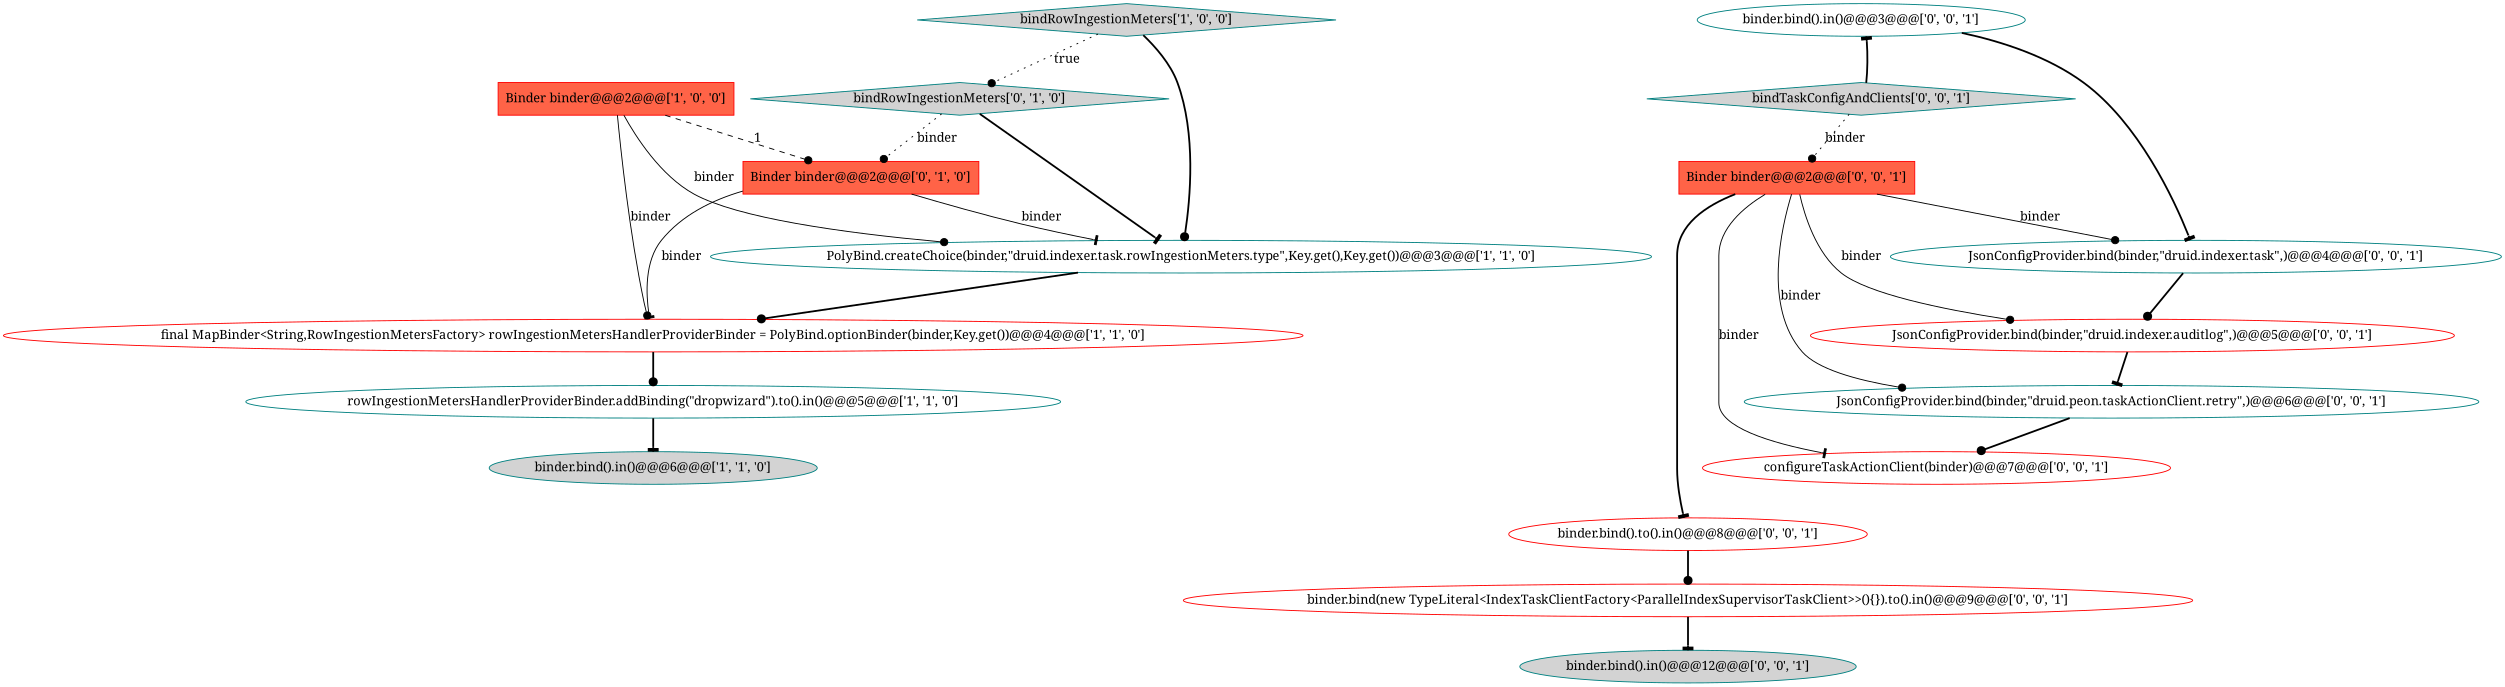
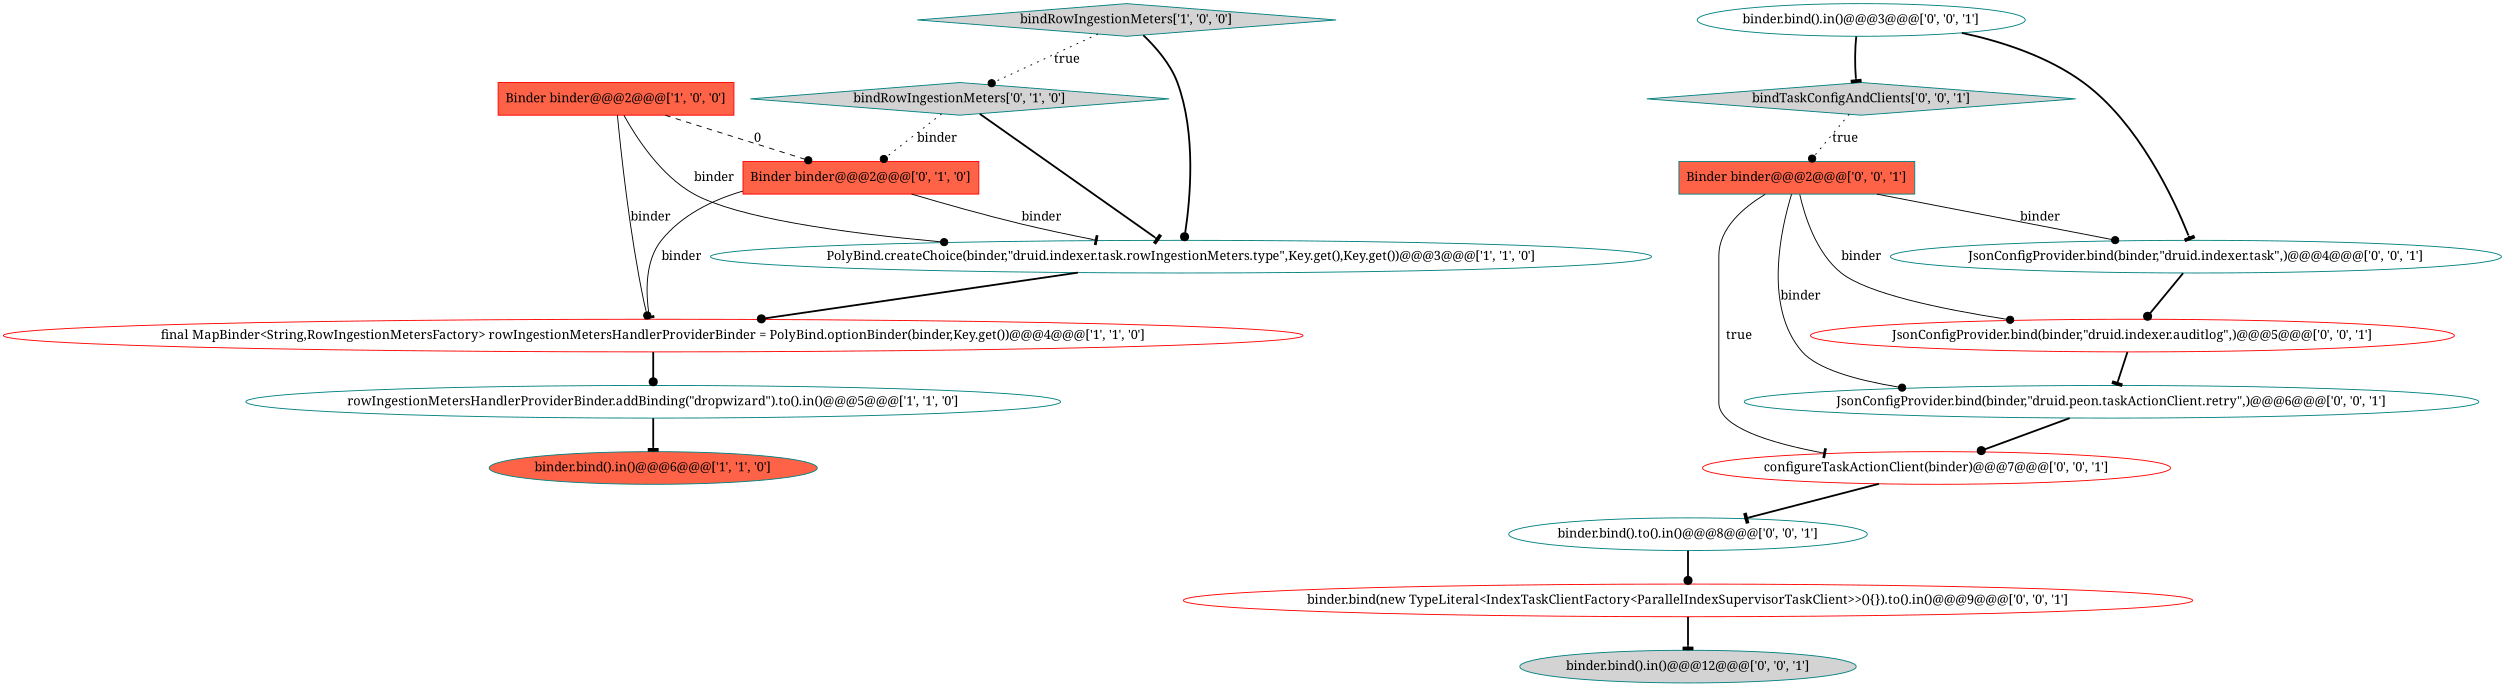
(1867, 62) -> (1855, 57)
(758, 138) -> (758, 138)
(1845, 138) -> (1845, 138)
(1797, 178) -> (1797, 178)
(1739, 336) -> (1739, 336)
(1677, 340) -> (1814, 501)
(653, 468) -> (653, 468)
(1688, 534) -> (1688, 534)
